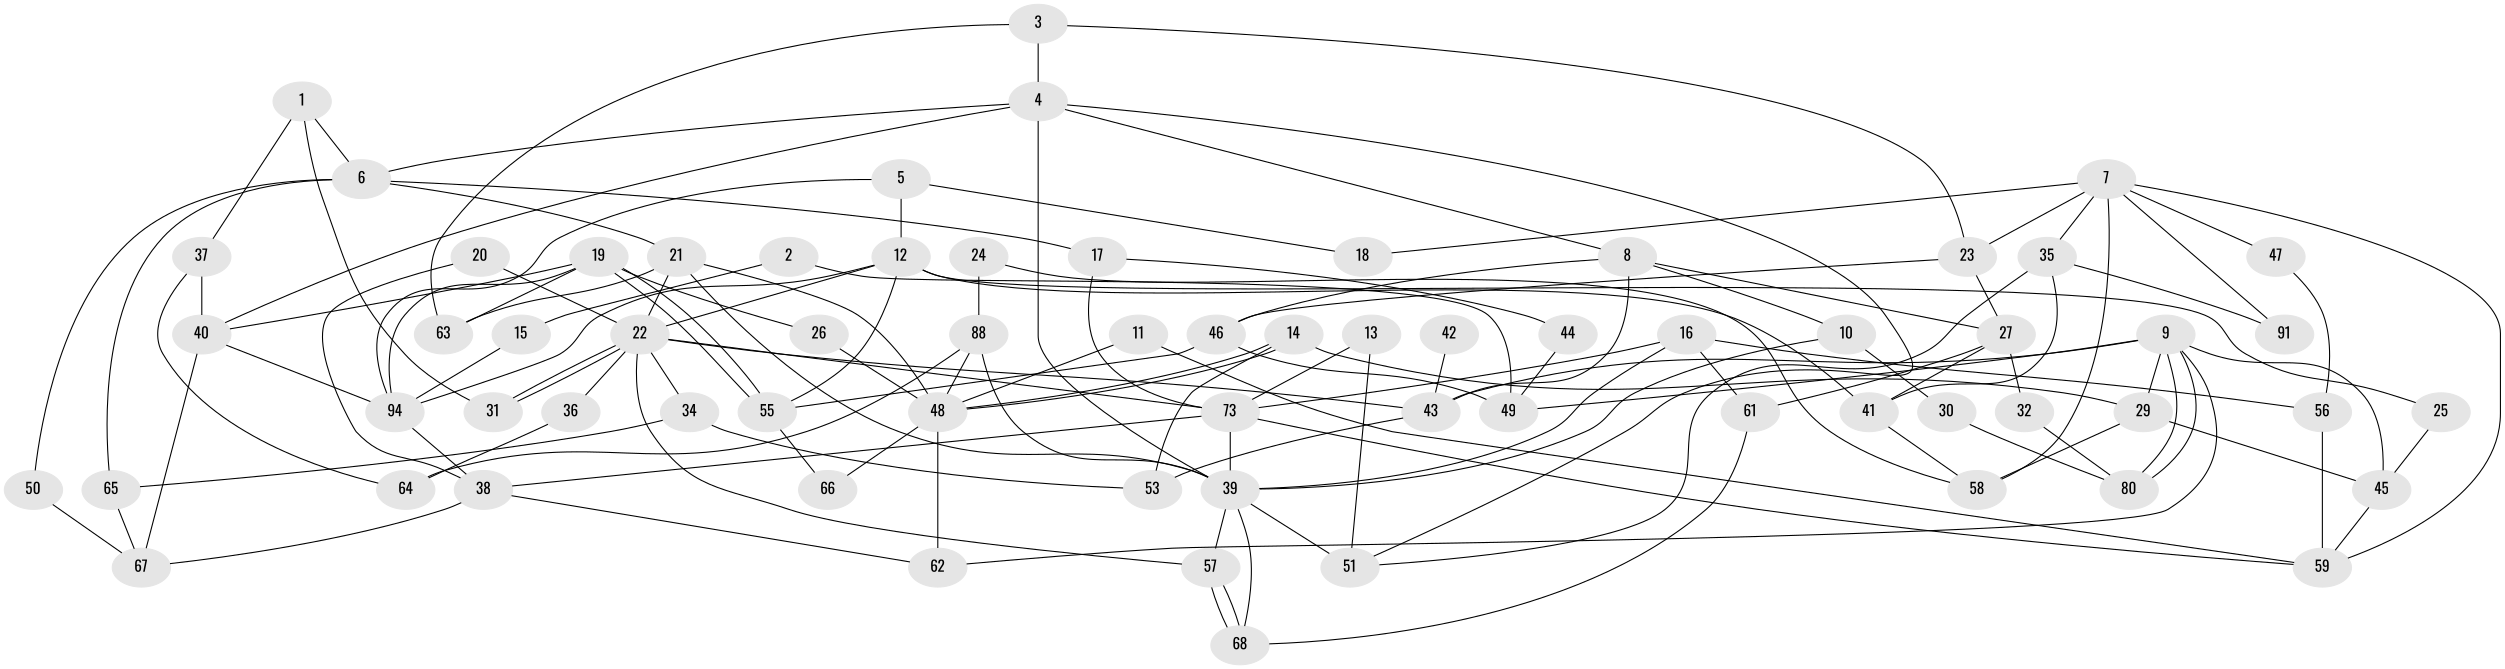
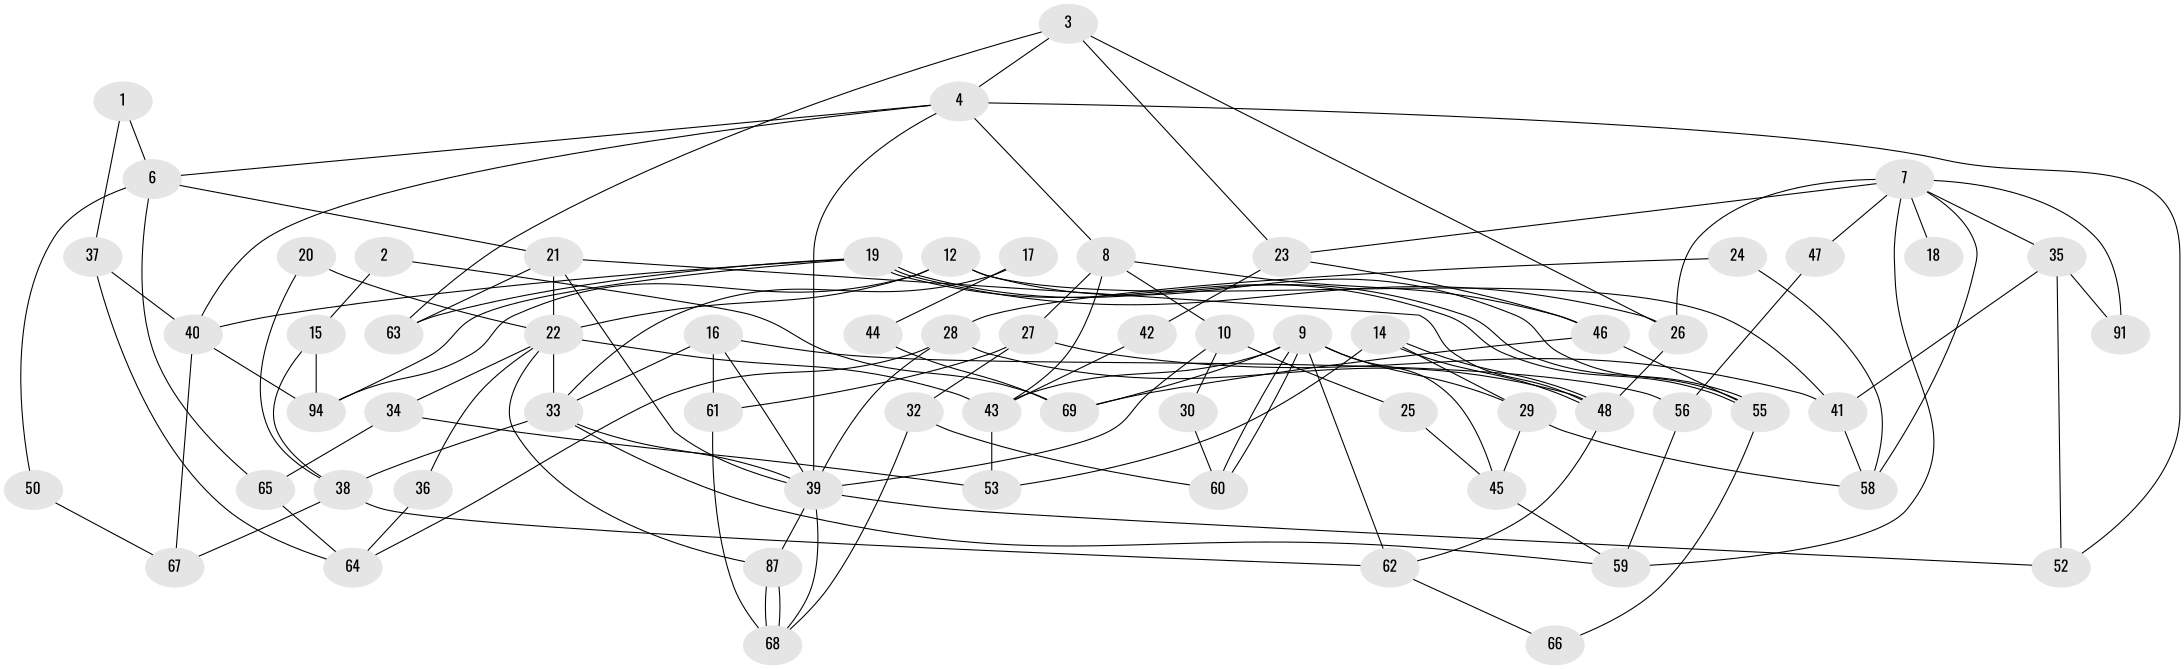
(901, 179) -> none
none -> (1373, 179)
(732, 204) -> none
none -> (1736, 209)
(1681, 288) -> (1332, 382)
(1992, 306) -> (1215, 296)
(979, 335) -> (951, 335)
(1139, 335) -> none
(1372, 335) -> none
(493, 412) -> none
(1230, 412) -> (554, 412)
(1509, 412) -> (1069, 412)
(437, 449) -> (274, 420)
(876, 456) -> (1472, 606)
(2129, 490) -> (1218, 490)
(126, 529) -> (309, 529)
none -> (859, 537)
(1211, 568) -> (773, 568)
(1350, 568) -> (2061, 568)
